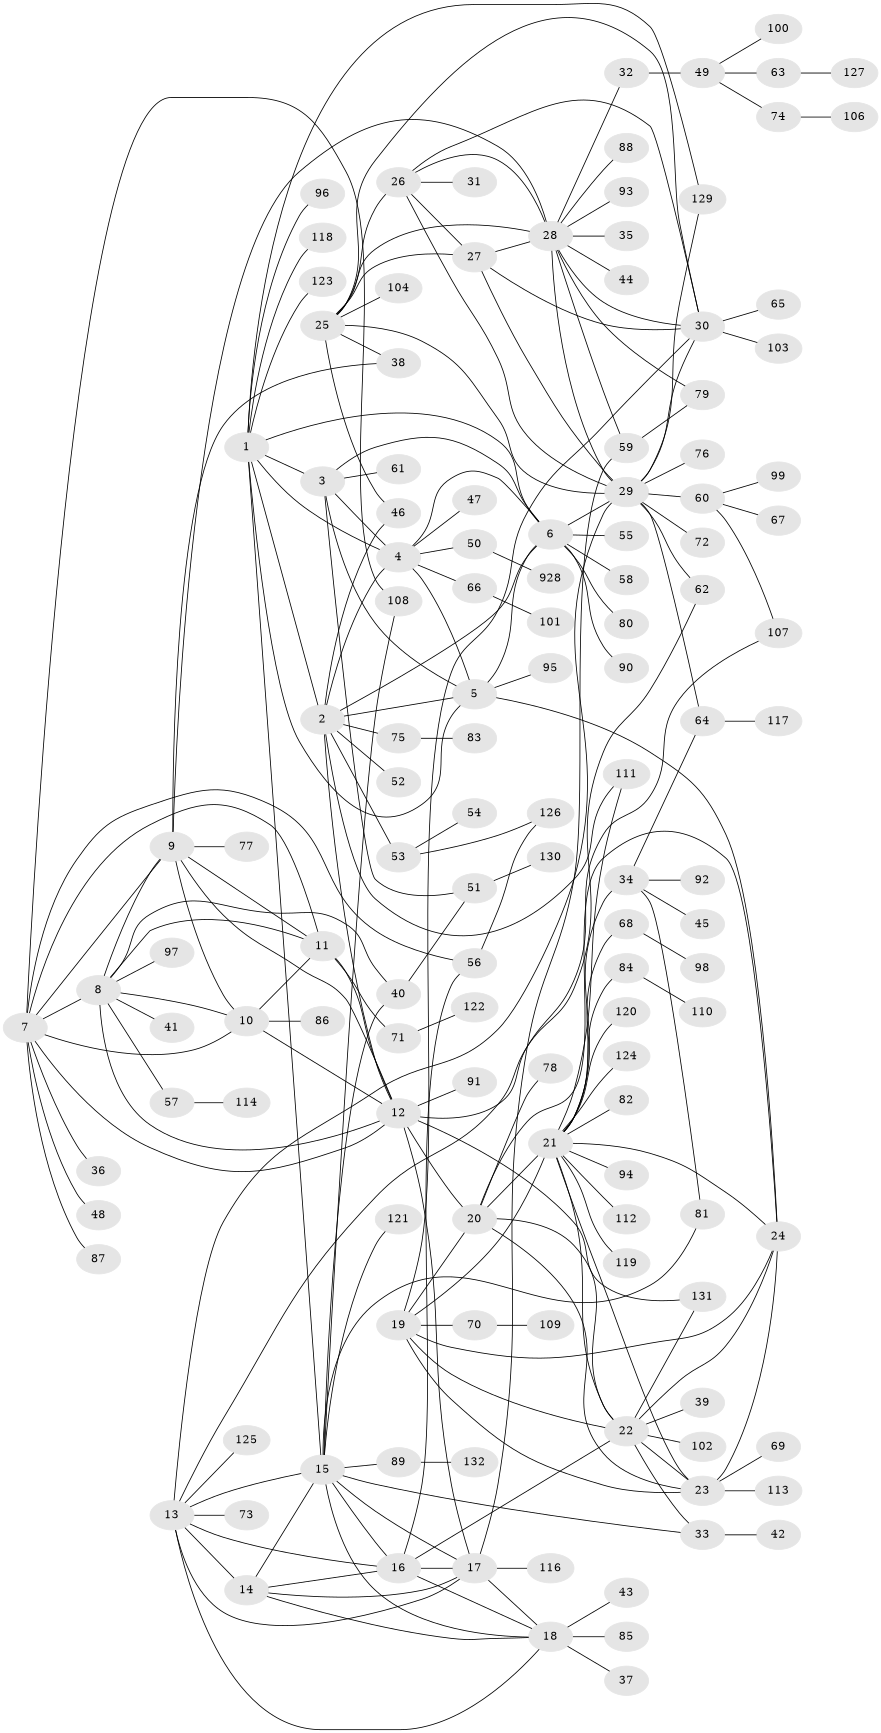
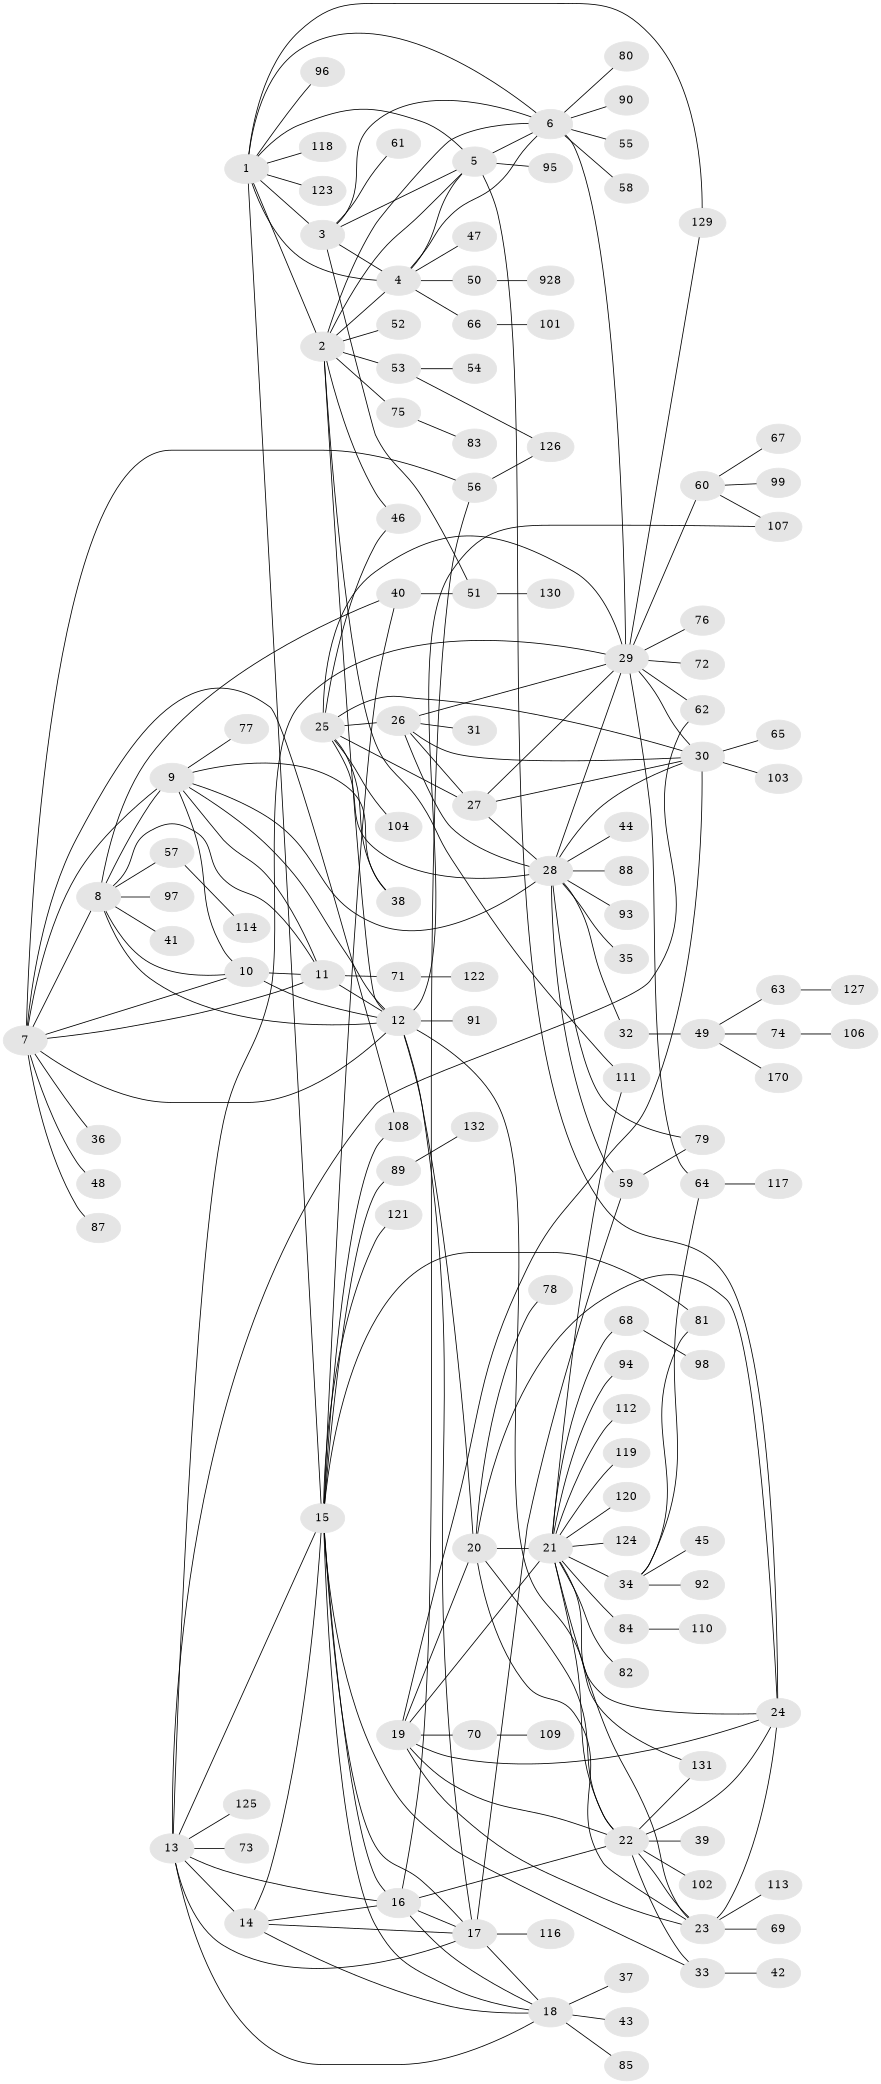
(779, 29) -> (779, 1078)
(323, 1021) -> none
